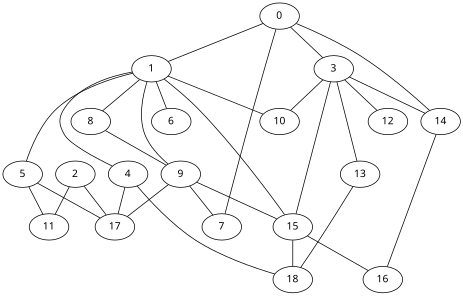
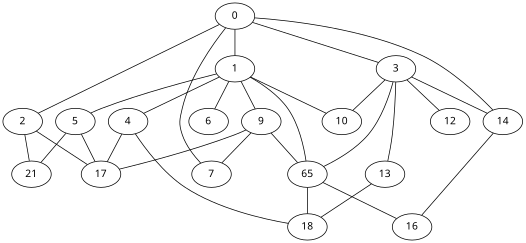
none -> (129, 69)
(91, 122) -> none
(49, 227) -> (31, 174)
(293, 227) -> (307, 174)
